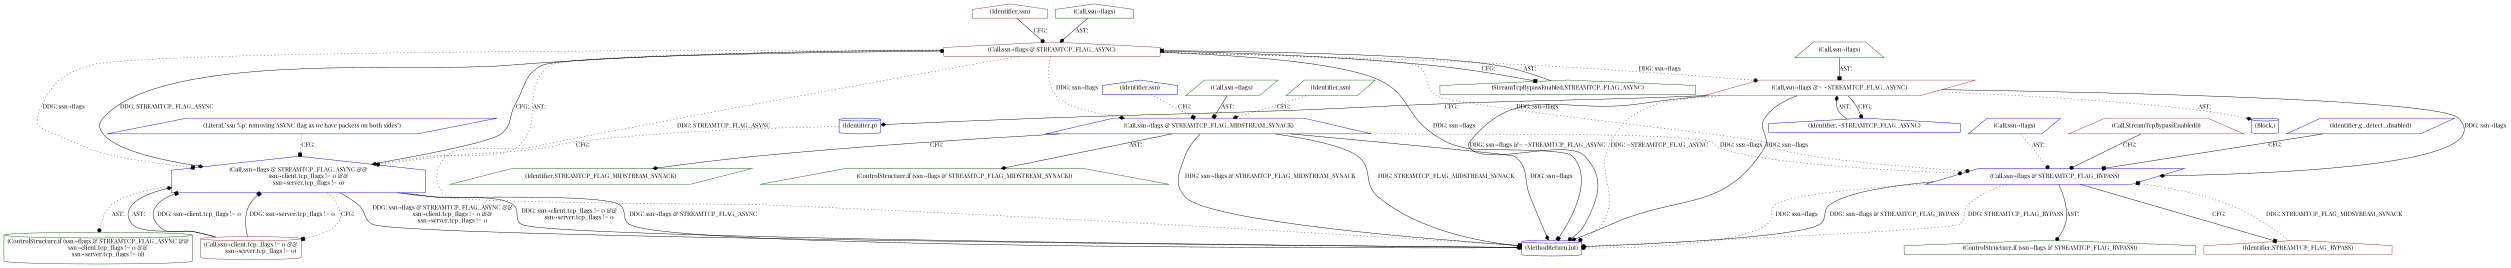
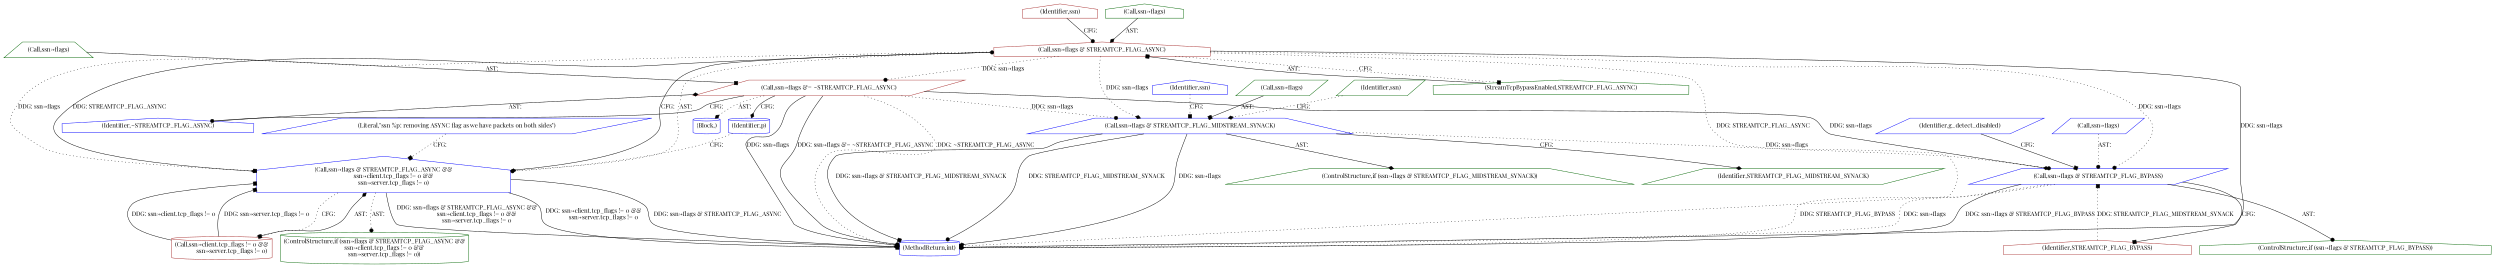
(1422, 64) -> (1336, 69)
none -> (1008, 107)
(2156, 126) -> none
